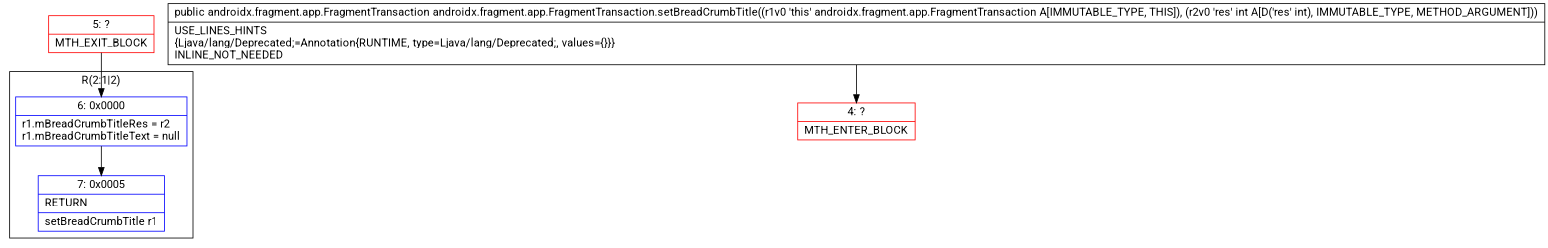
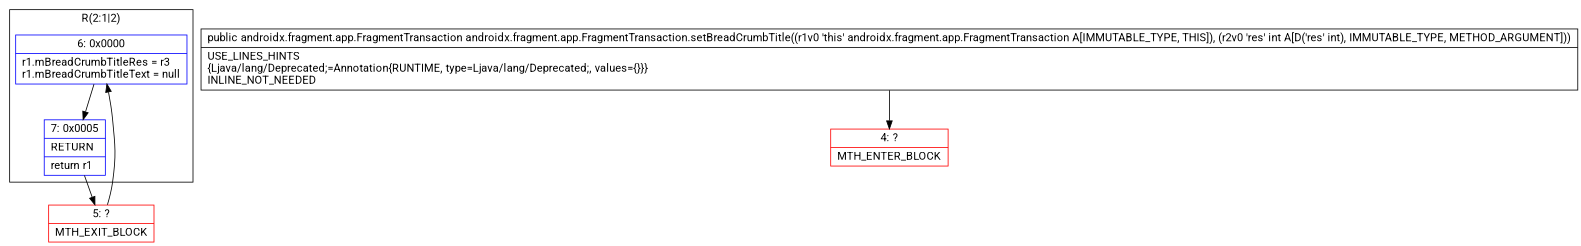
(96, 124) -> (96, 62)
none -> (89, 187)
(101, 222) -> (72, 166)
